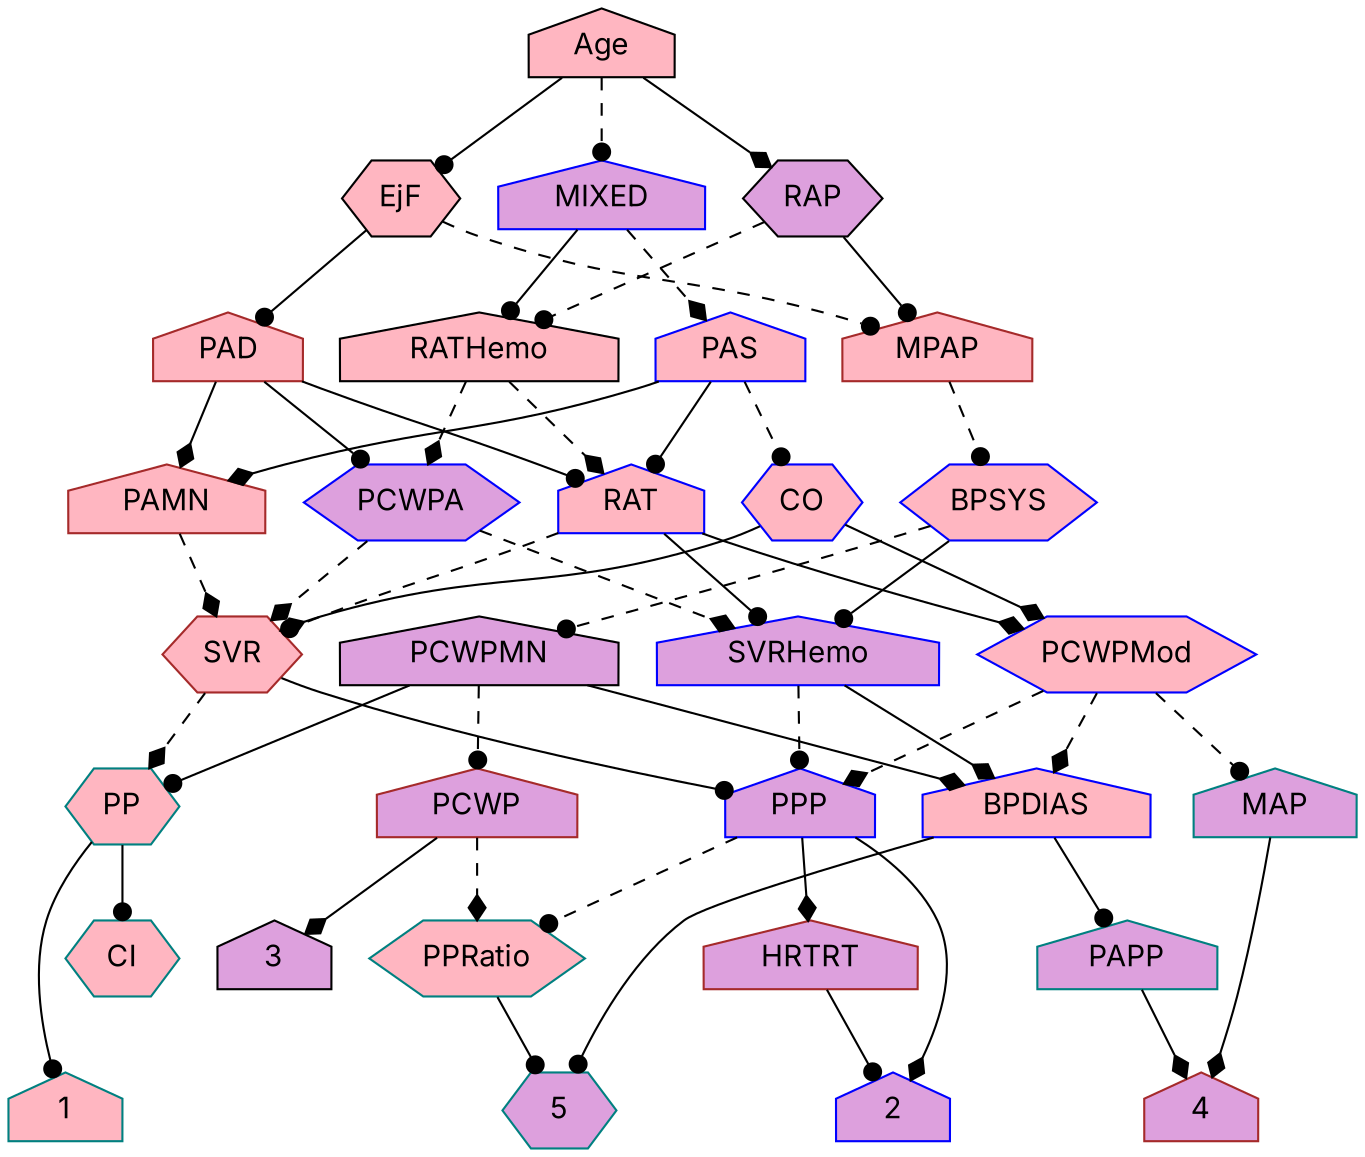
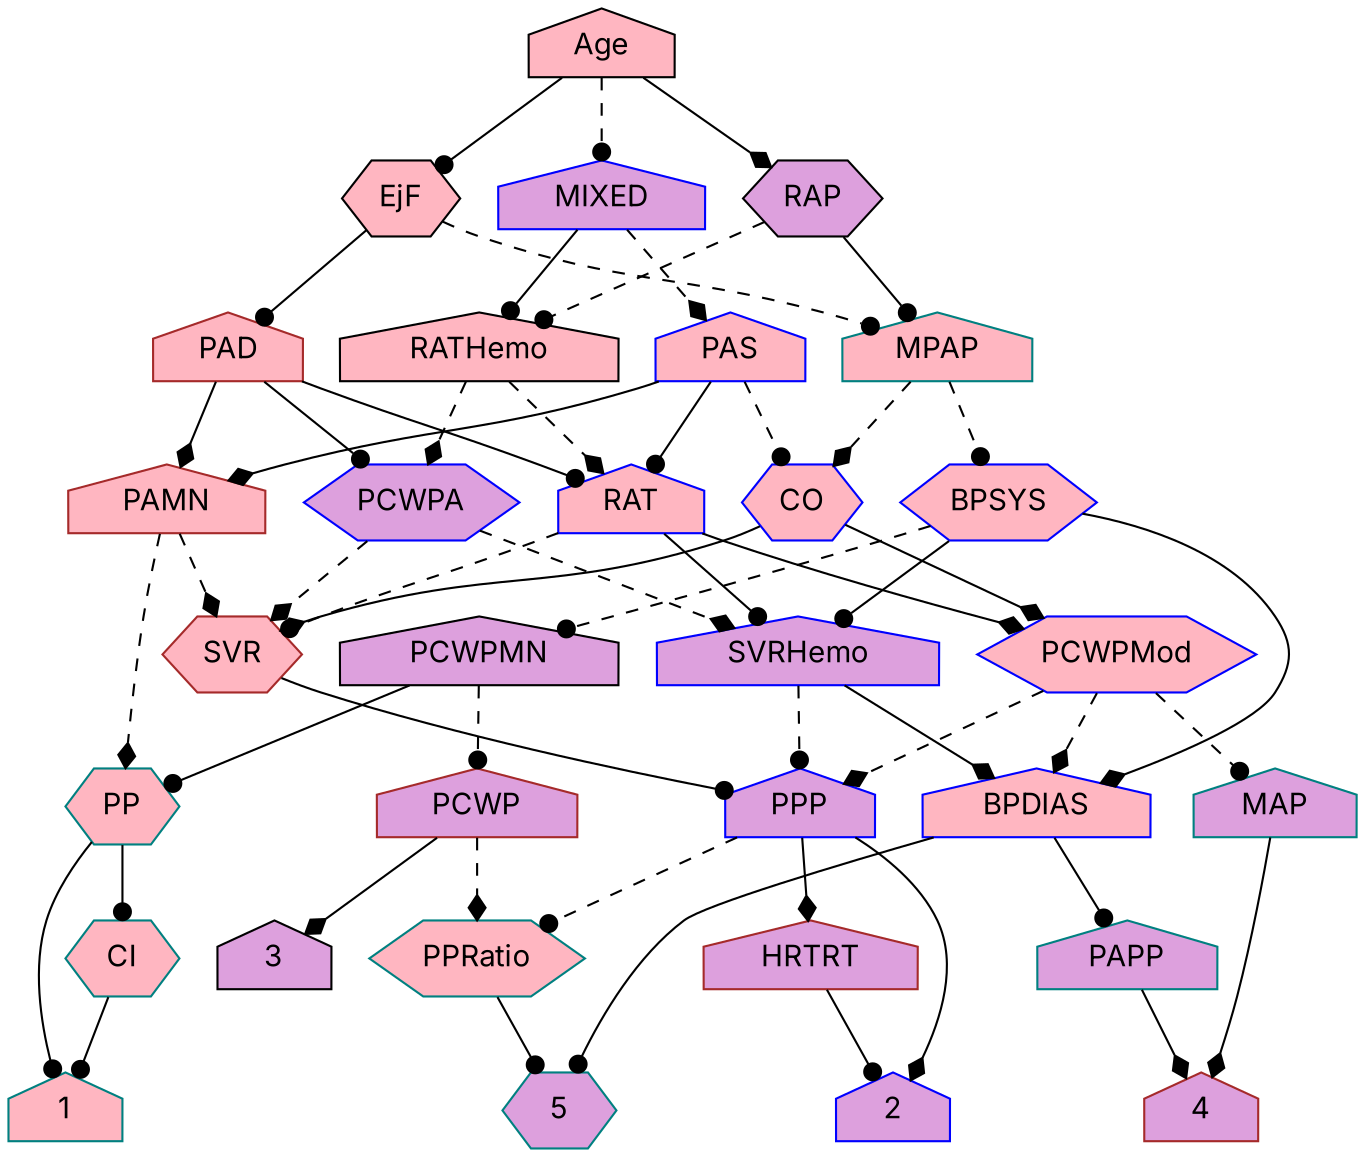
(937, 350) -> (937, 350)
none -> (881, 414)
(185, 720) -> (140, 638)
(763, 732) -> (1283, 630)
none -> (96, 1029)
